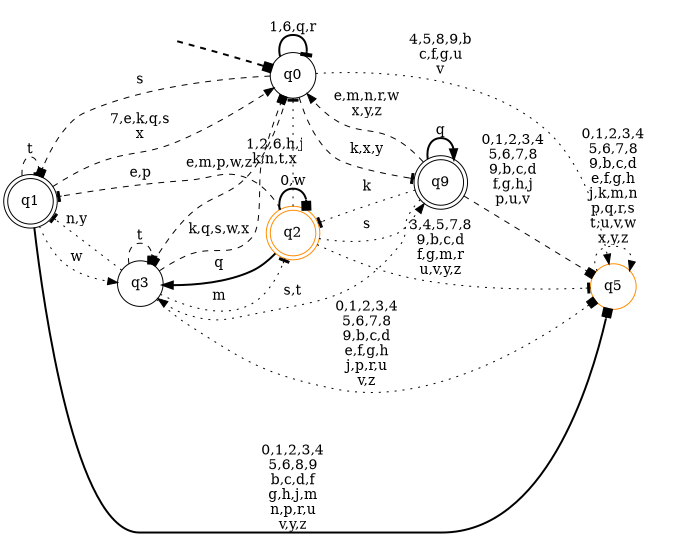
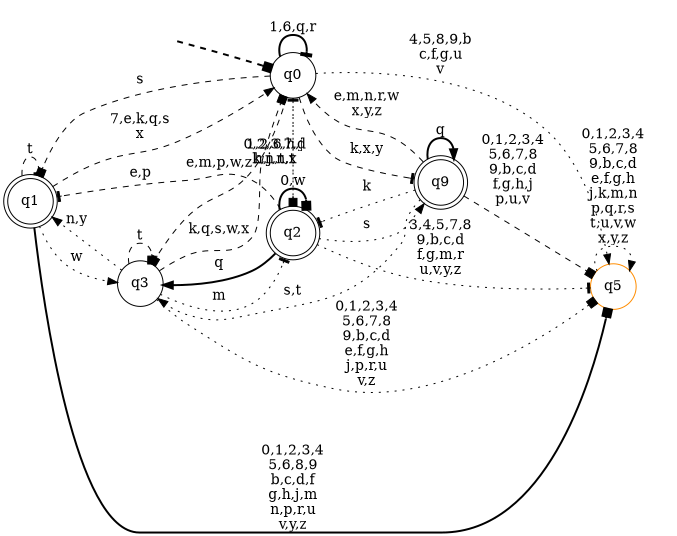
none -> (293, 147)
(293, 233) -> (293, 233)
(89, 245) -> (91, 247)
